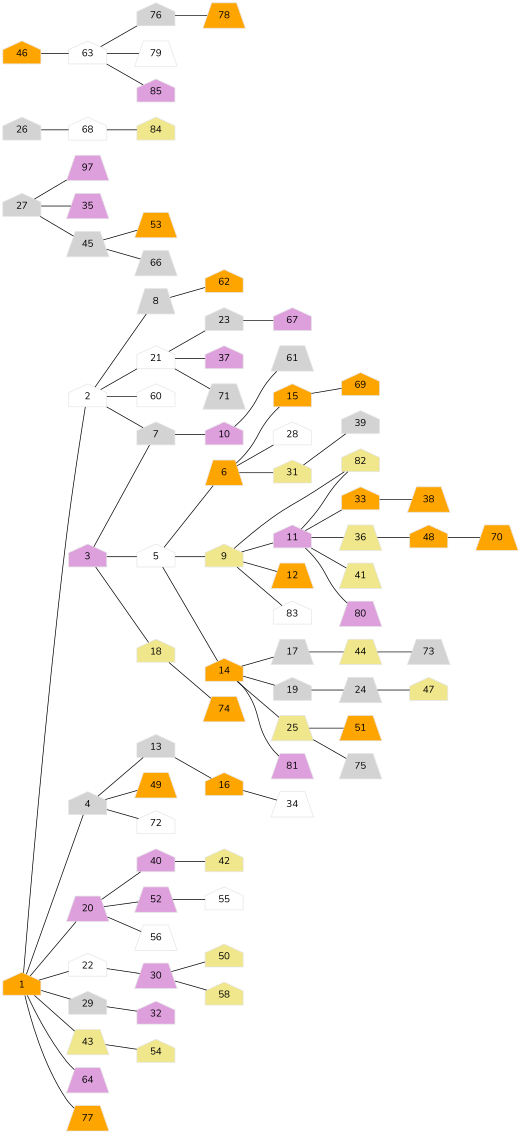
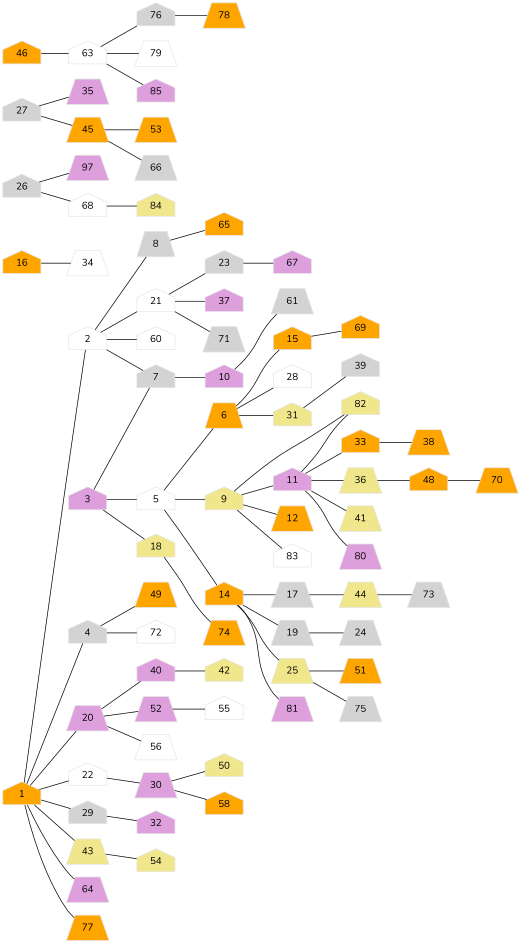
(51, 190) -> (54, 178)
(88, 244) -> (88, 130)
(224, 282) -> (224, 225)
(292, 690) -> (292, 633)
(429, 690) -> none
(156, 747) -> none
(224, 995) -> (224, 804)
